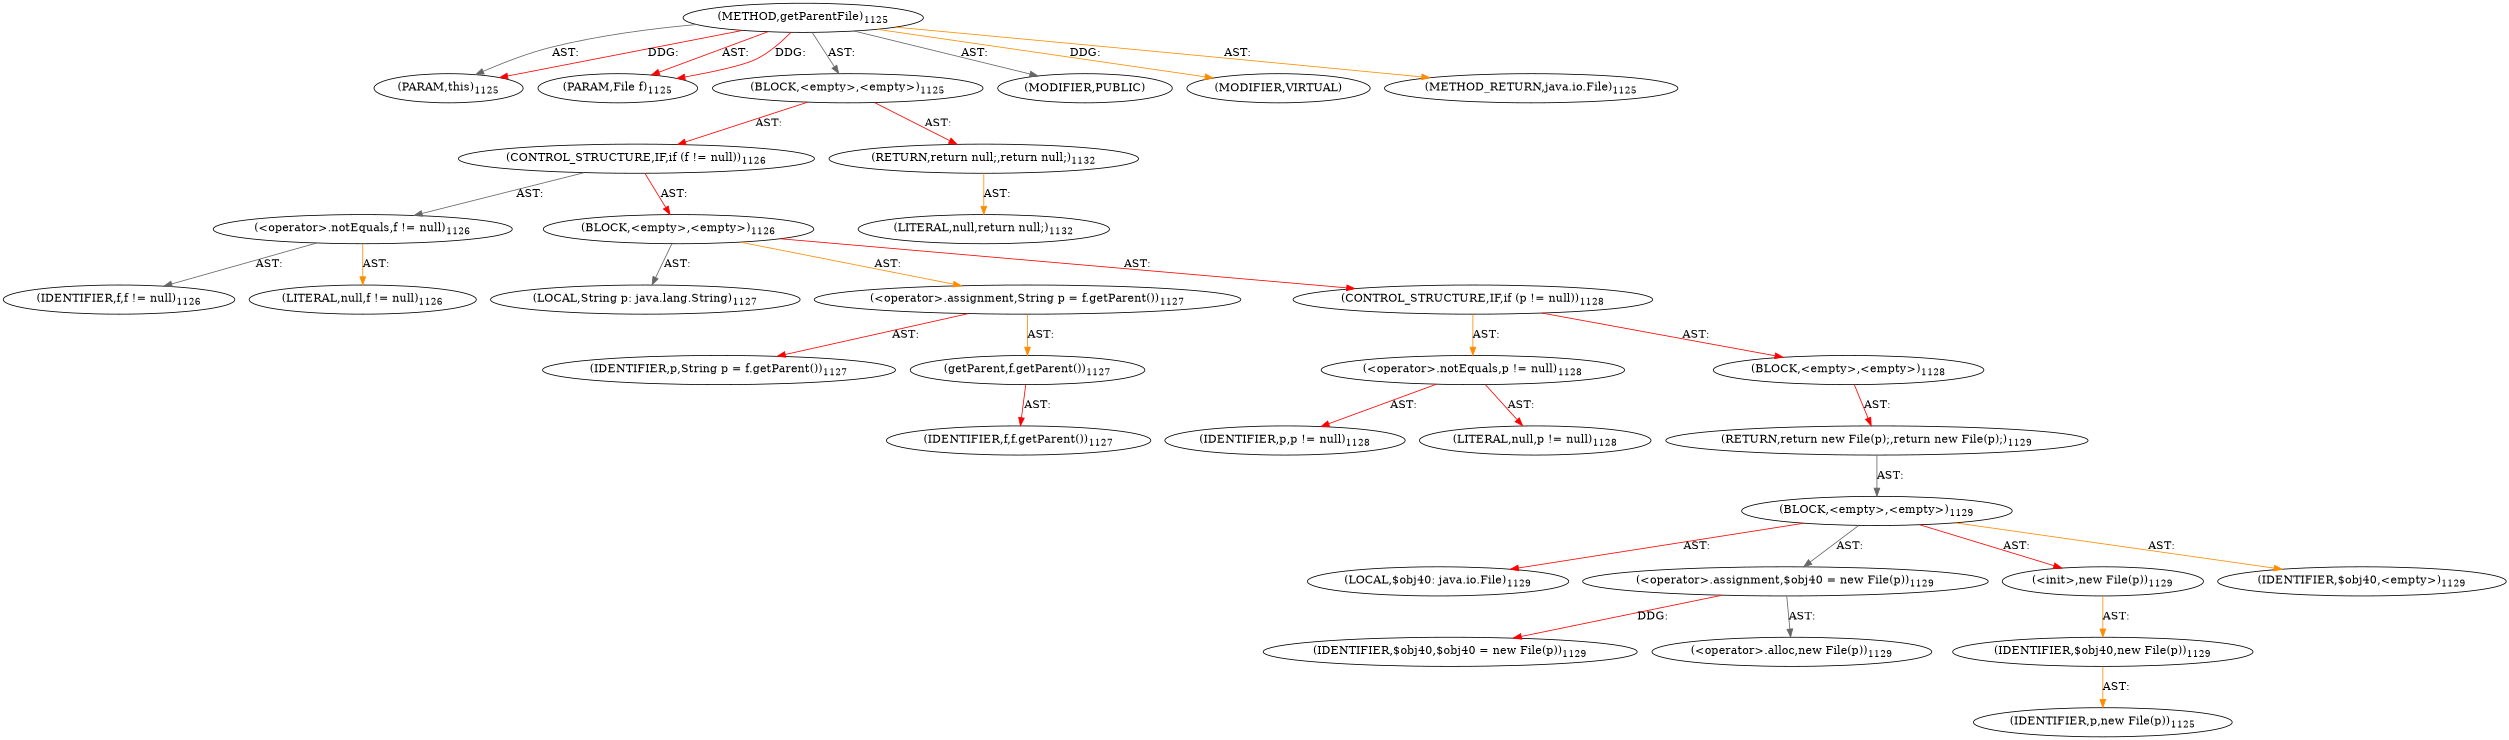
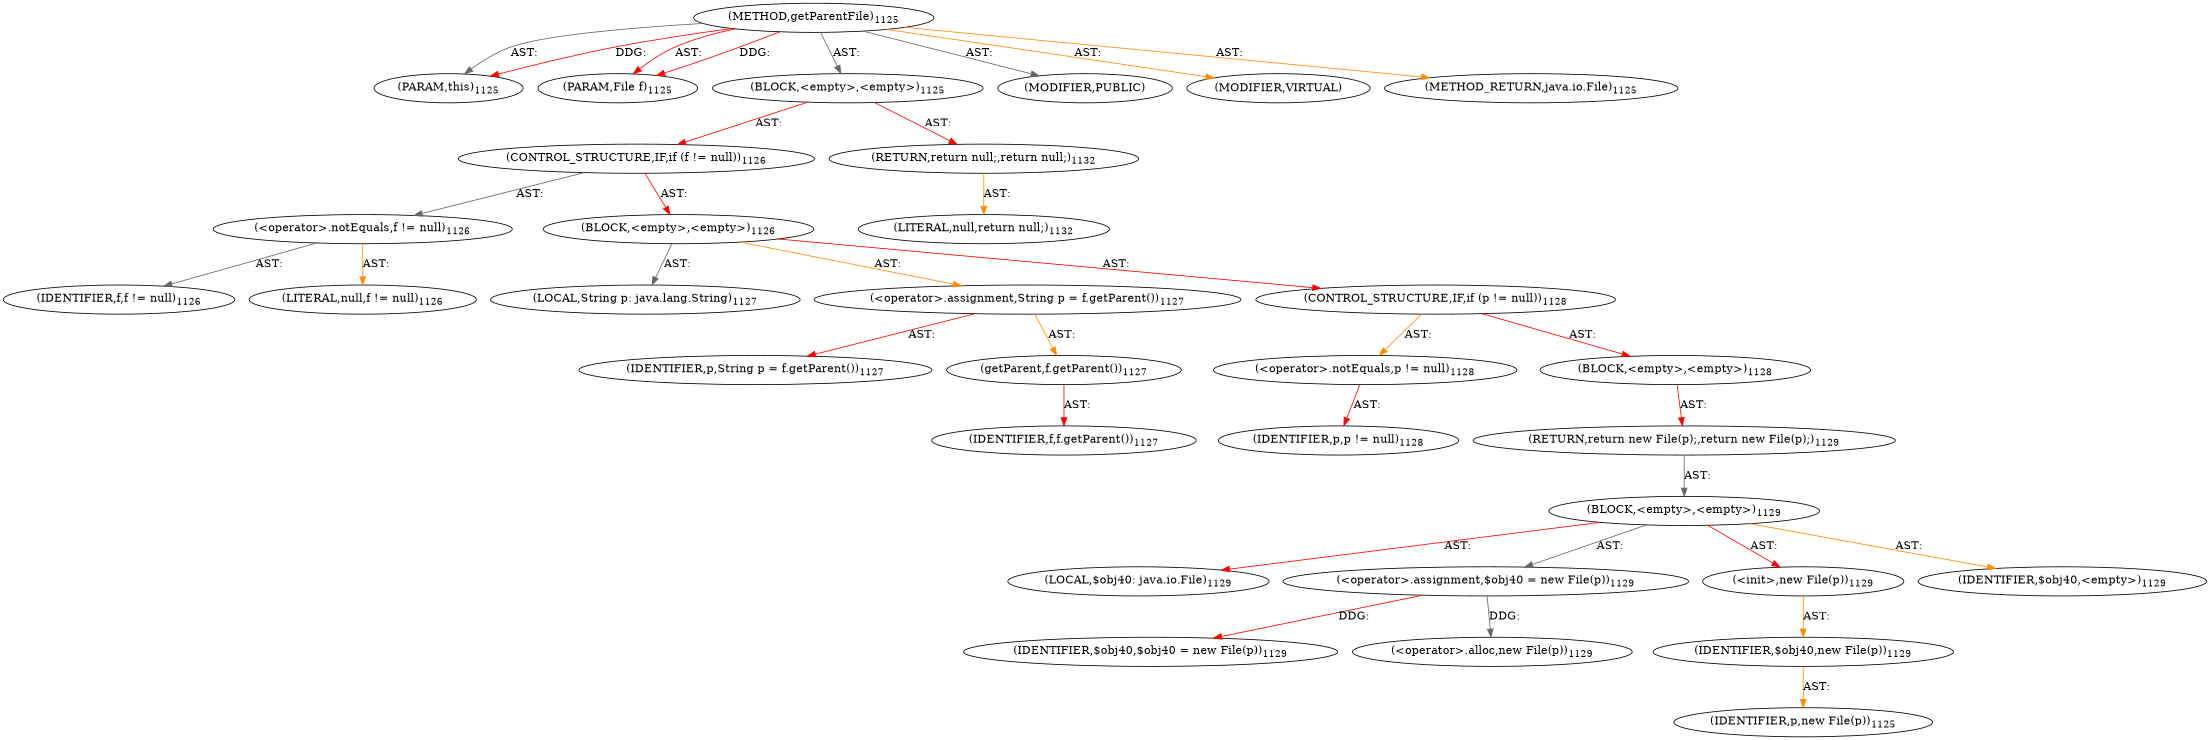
(1087, 53) -> (1090, 53)
(1535, 440) -> none
(1804, 617) -> (1506, 617)
